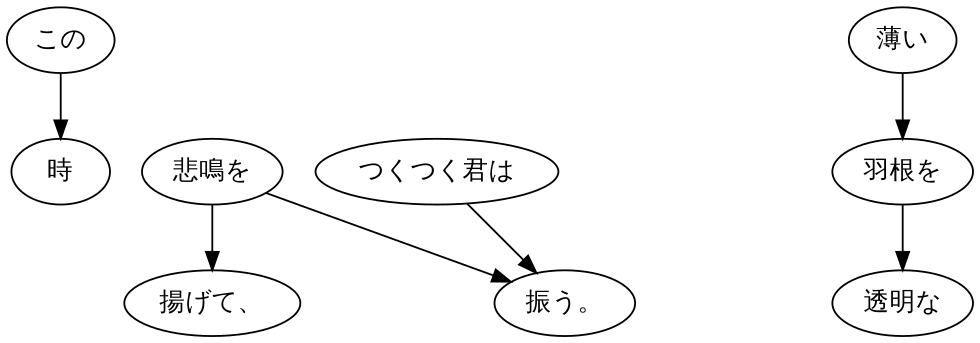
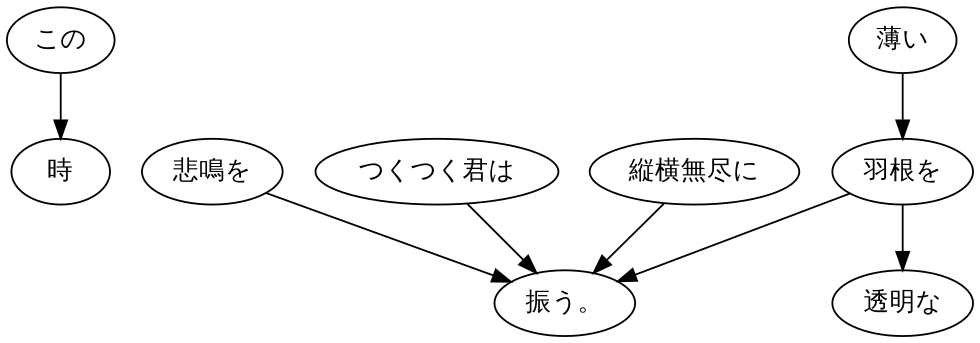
none -> (694, 172)
none -> (742, 234)
(212, 303) -> none
